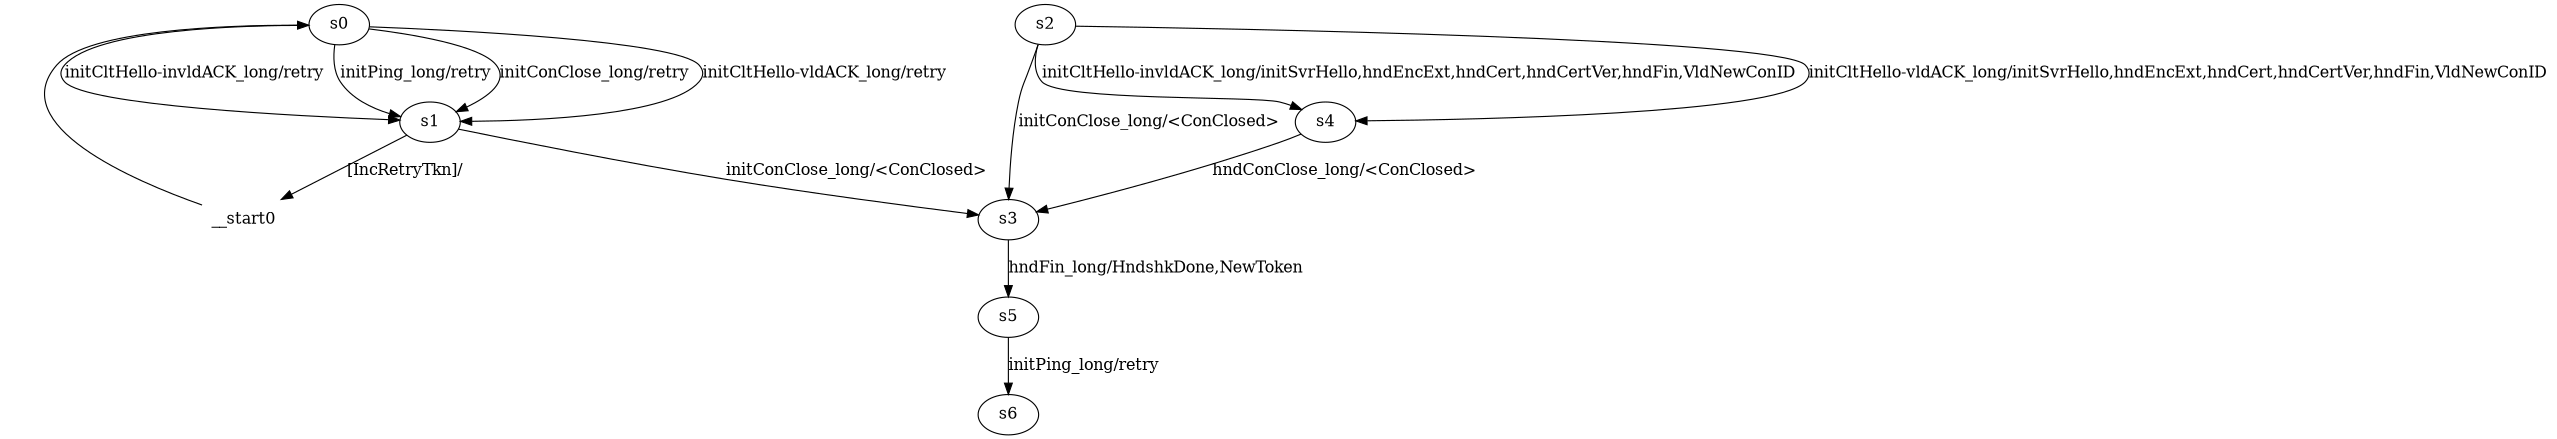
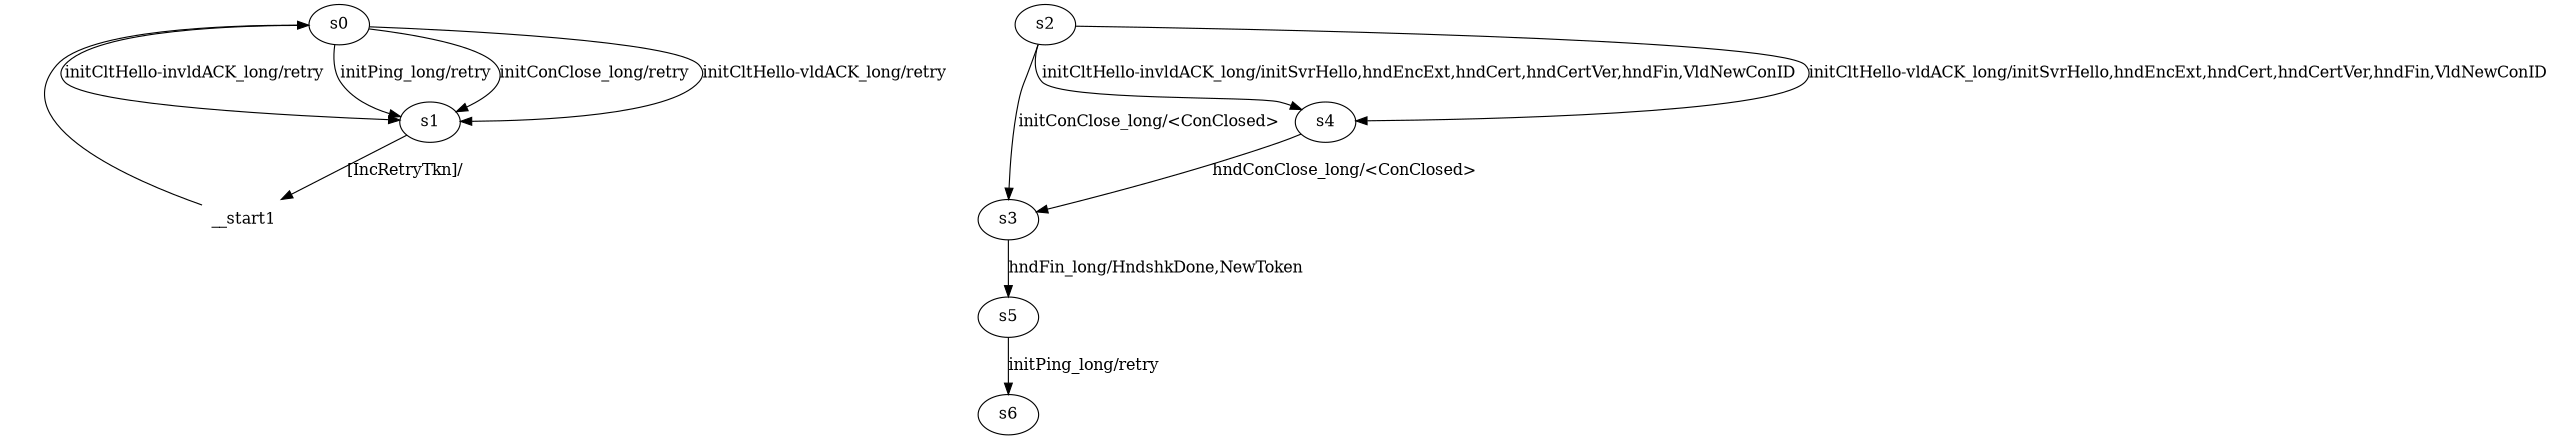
(712, 177) -> none
(244, 220) -> (244, 220)
